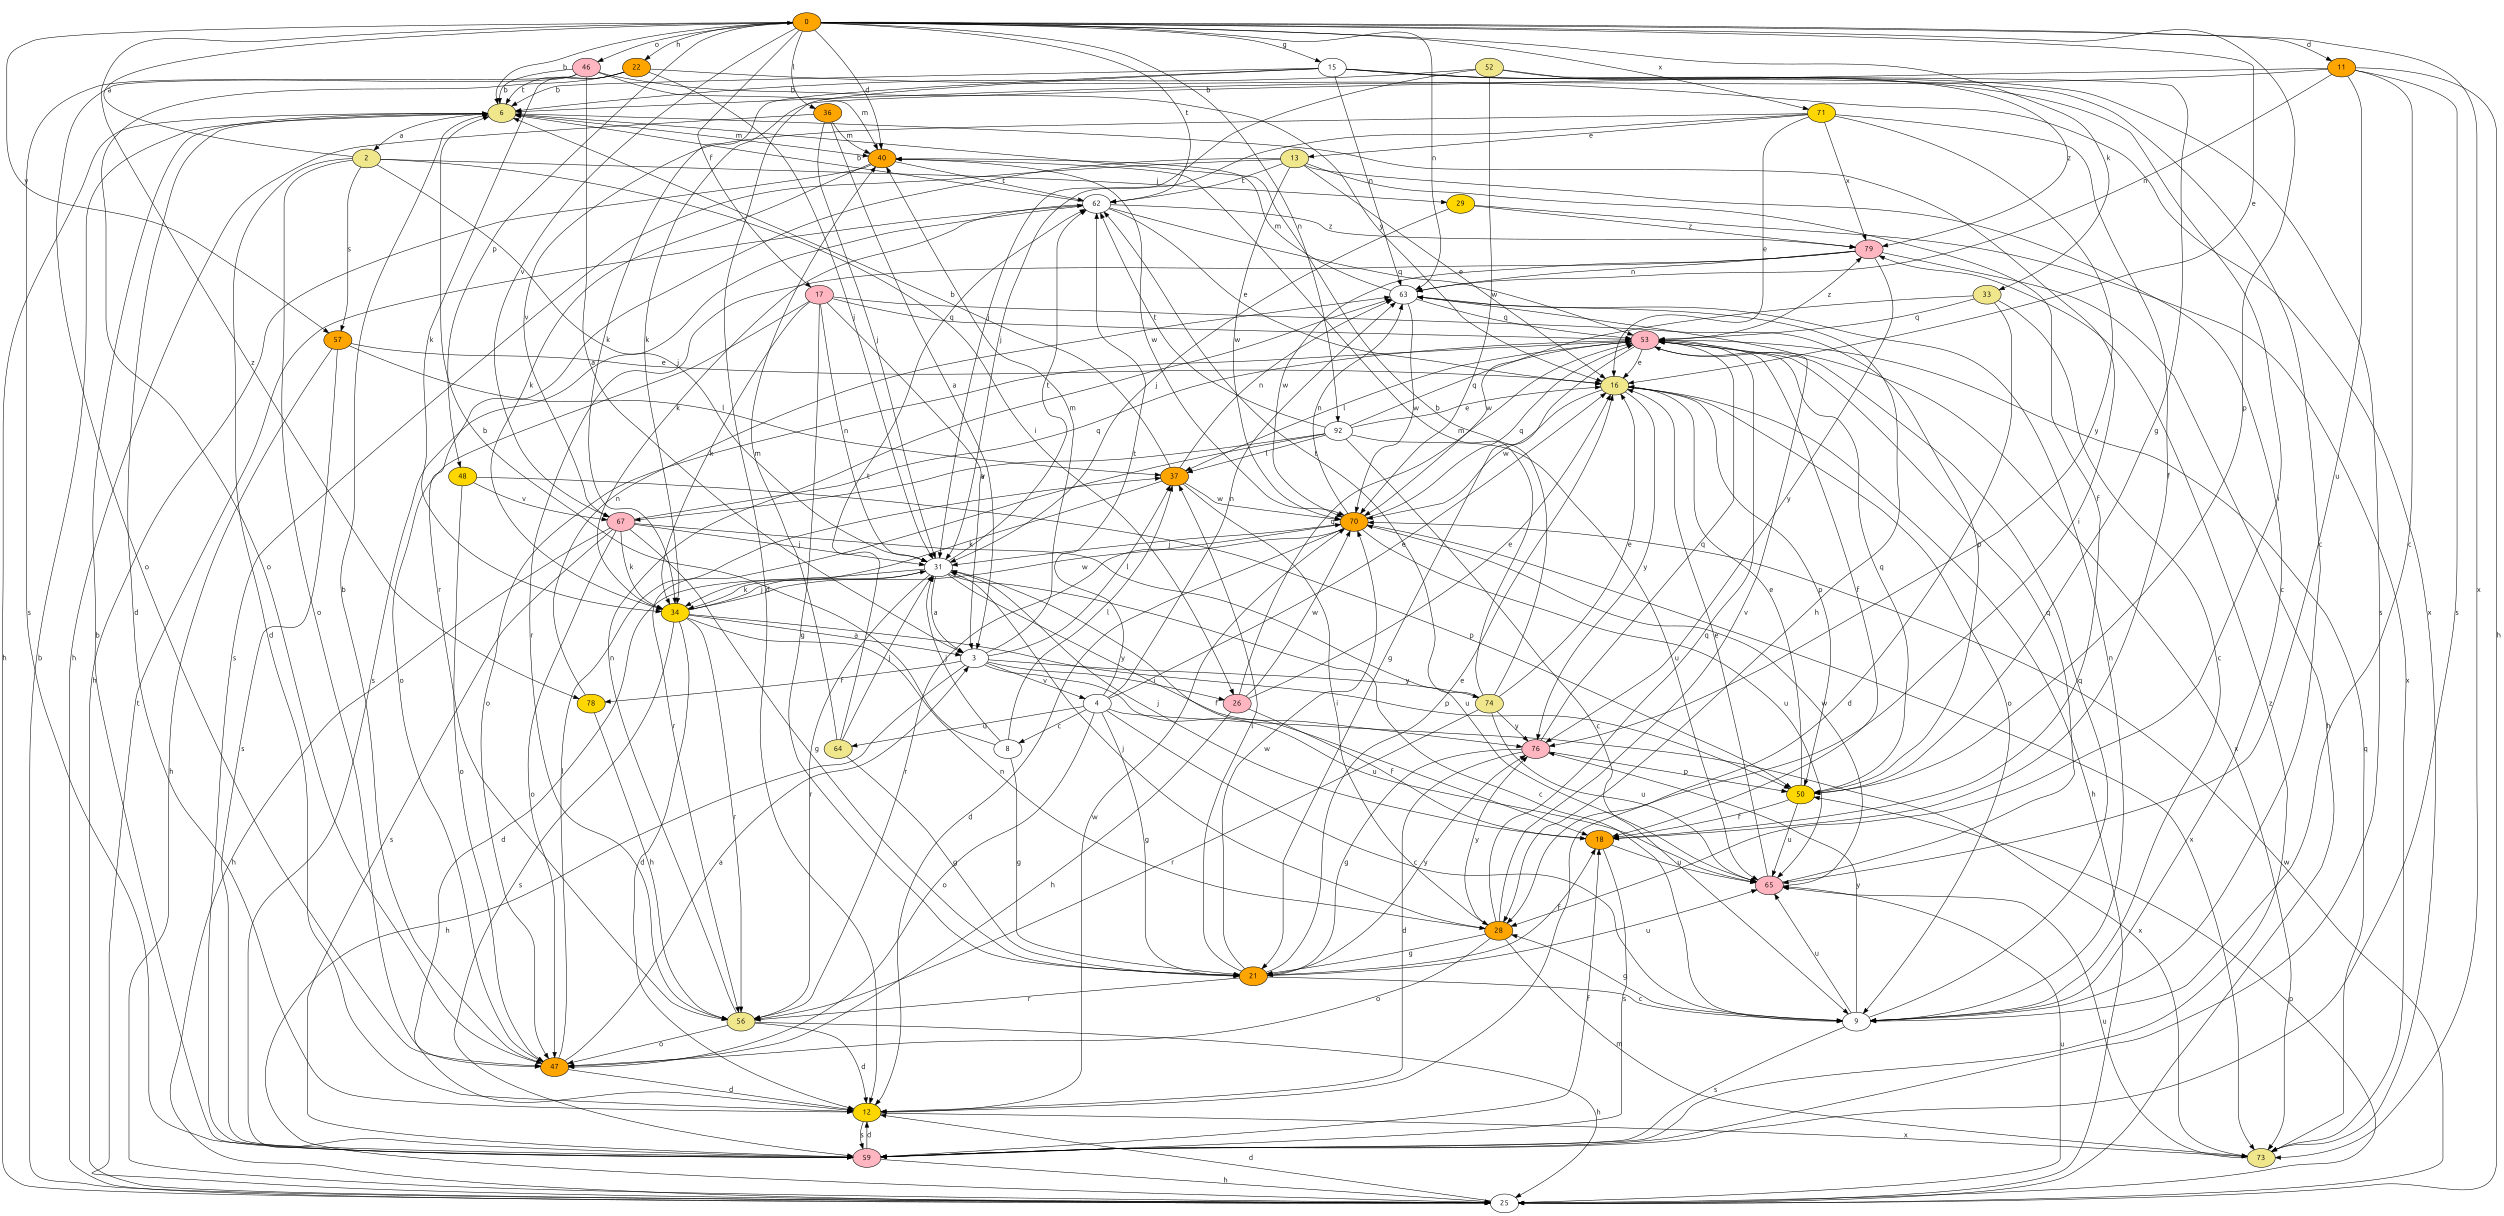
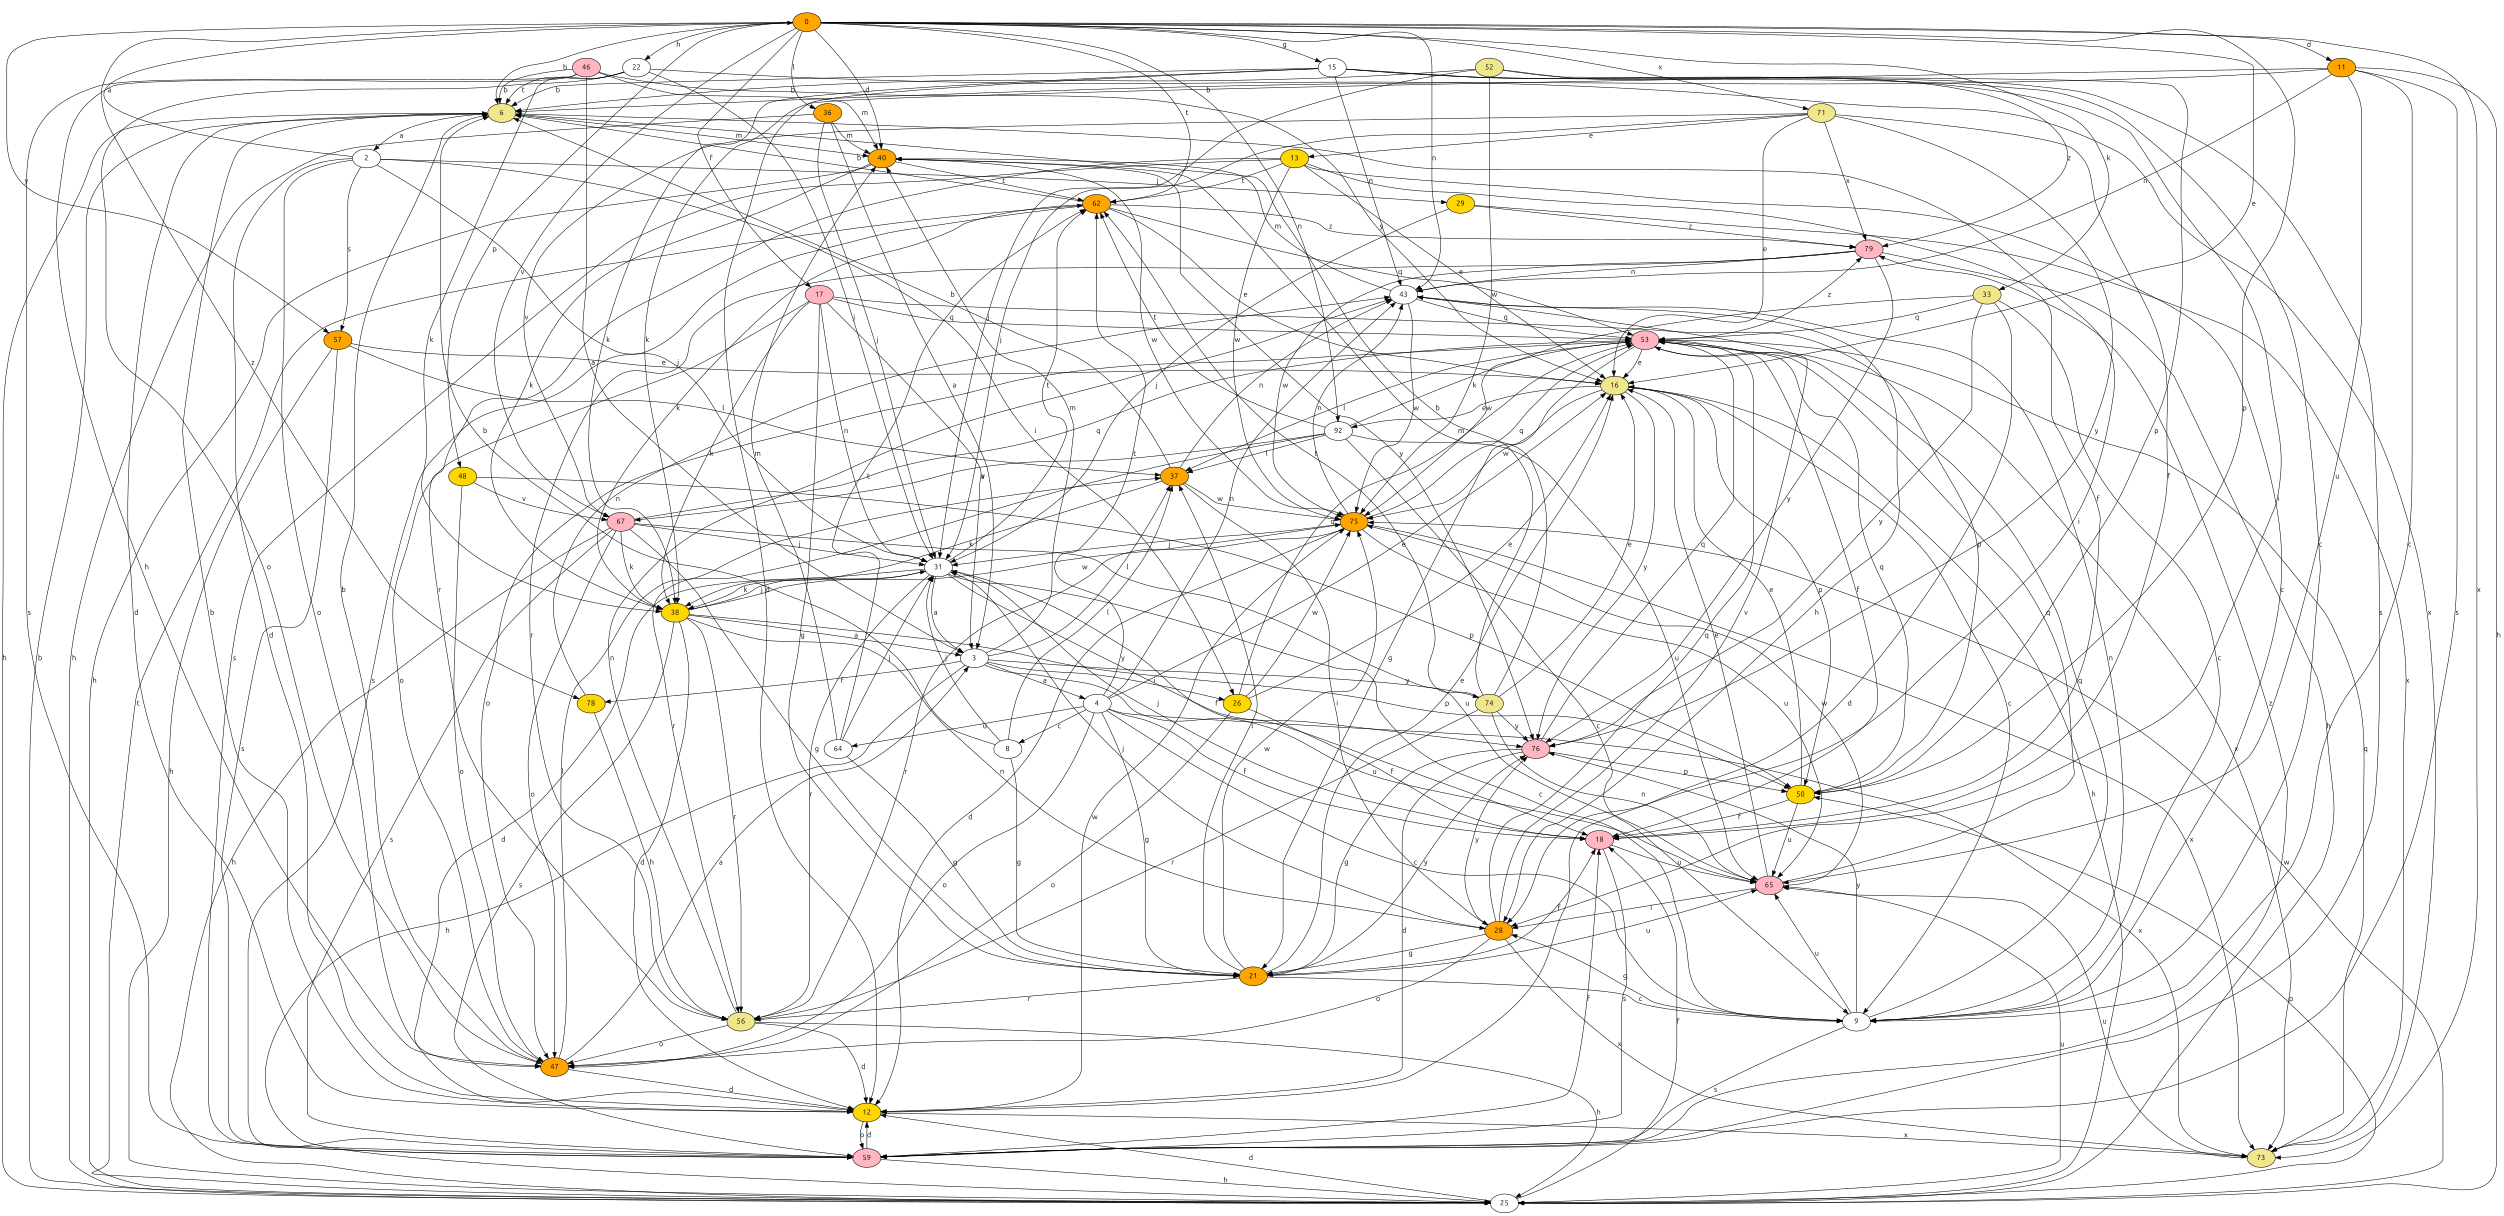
(682, 35) -> none
(637, 68) -> (637, 68)
(1822, 113) -> (1822, 113)
(367, 158) -> (367, 158)
(1295, 158) -> (1295, 158)
(1097, 204) -> (1097, 204)
(1404, 295) -> (1404, 295)
none -> (1263, 351)
(1474, 386) -> (1474, 386)
(1473, 403) -> (1478, 406)
(2157, 431) -> (2157, 431)
(1354, 522) -> (1354, 522)
(147, 567) -> (147, 567)
none -> (1825, 570)
(675, 613) -> (675, 613)
(1045, 681) -> (1045, 681)
(1237, 704) -> (1237, 704)
(2010, 704) -> (2010, 704)
(838, 749) -> (838, 749)
(1644, 794) -> (1644, 794)
none -> (1335, 806)
(1600, 840) -> (1600, 840)
(135, 854) -> (235, 746)
(1053, 885) -> (1053, 885)
none -> (1637, 908)
(1620, 1044) -> (1620, 1044)
none -> (1676, 1056)
(862, 1135) -> (862, 1135)
